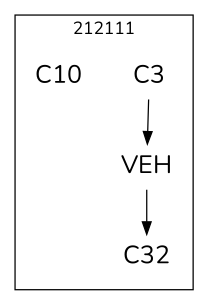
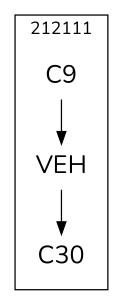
(59, 77) -> none
(149, 77) -> (61, 77)
(147, 257) -> (61, 257)
